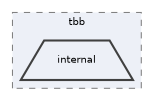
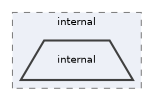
(77, 22) -> (77, 22)
